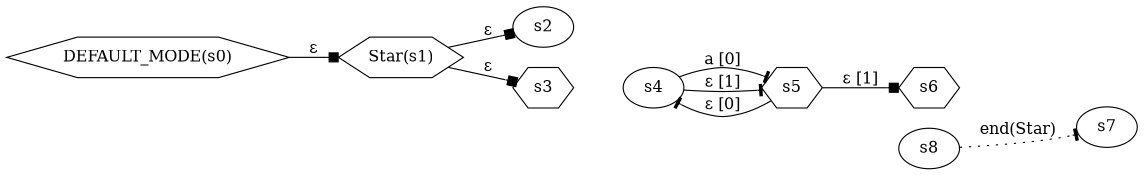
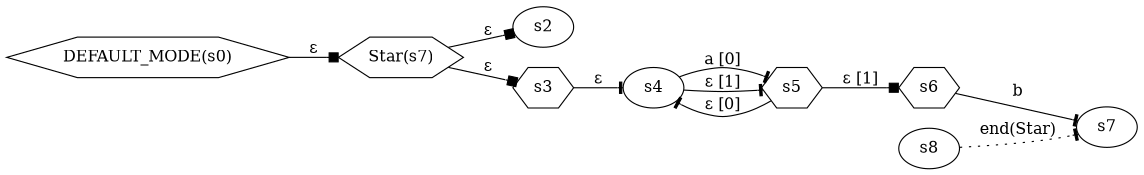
(401, 57) -> (401, 57)
none -> (595, 88)
none -> (1014, 106)
